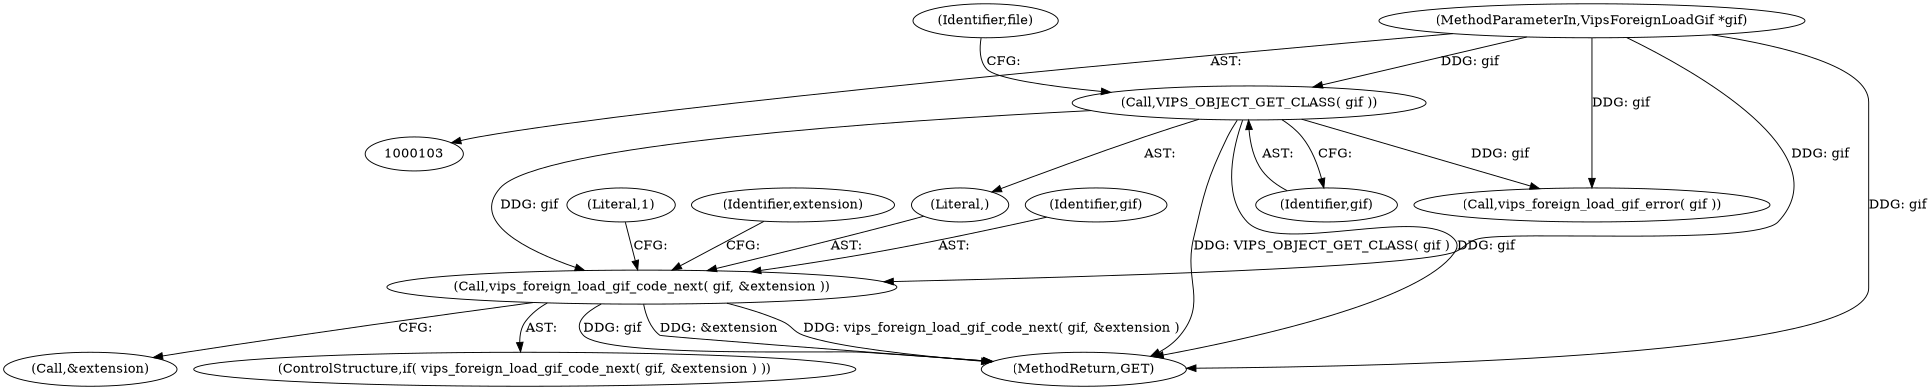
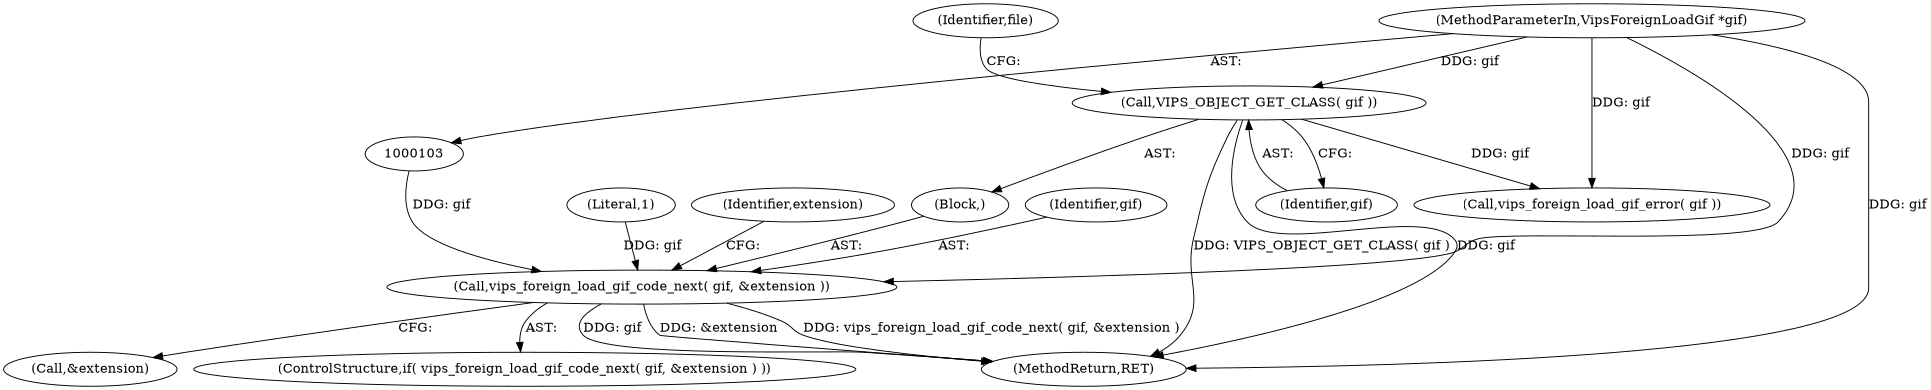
(728, 138) -> (444, 244)
(960, 205) -> (960, 205)
(653, 246) -> (653, 246)
(1084, 369) -> (1084, 369)
